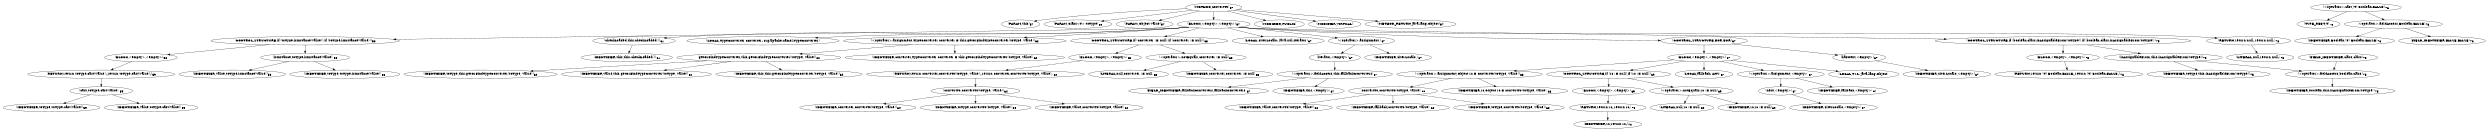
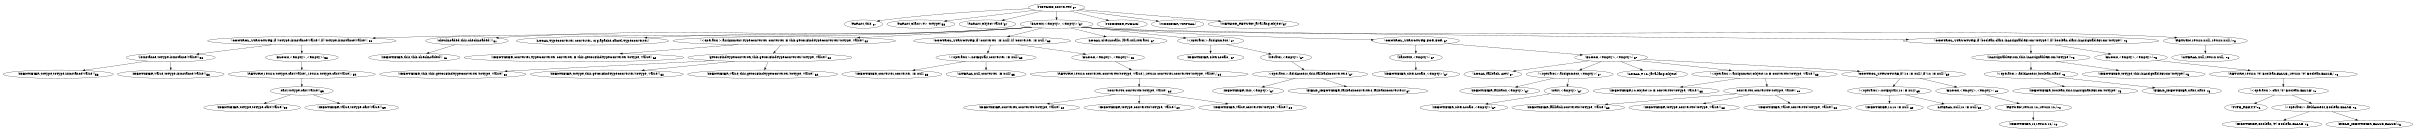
(2336, 65) -> (2106, 83)
none -> (2283, 81)
